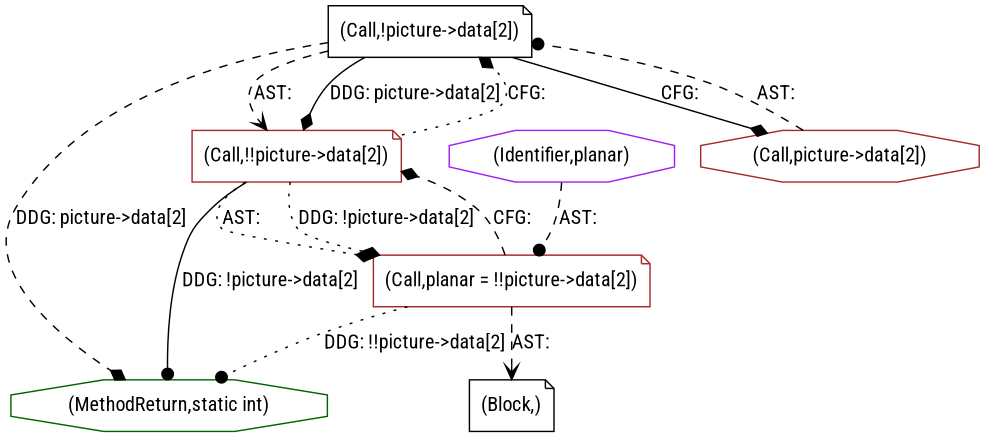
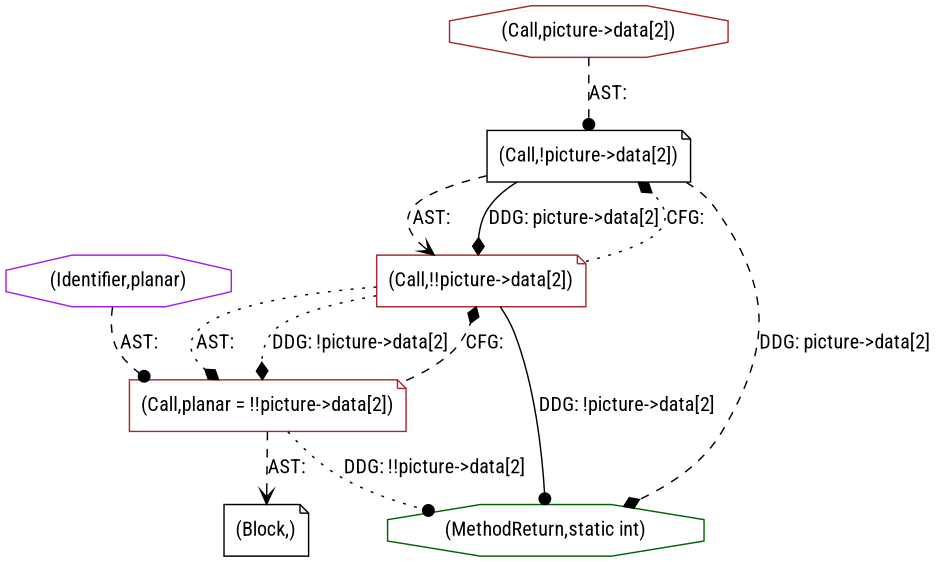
(631, 93) -> none
